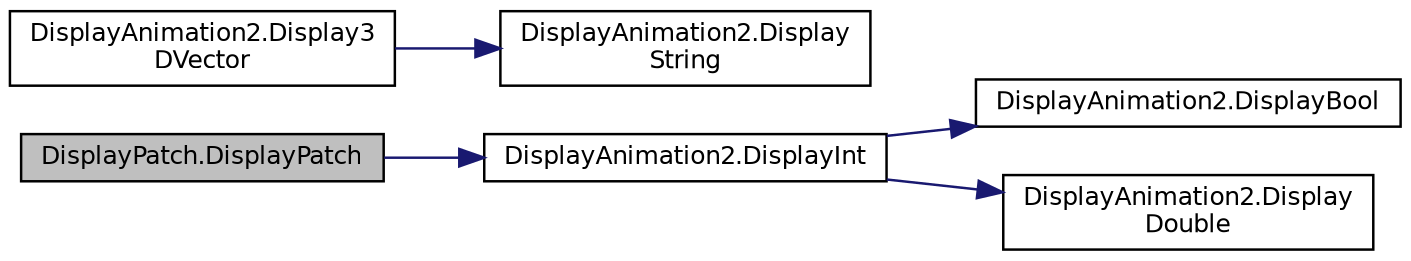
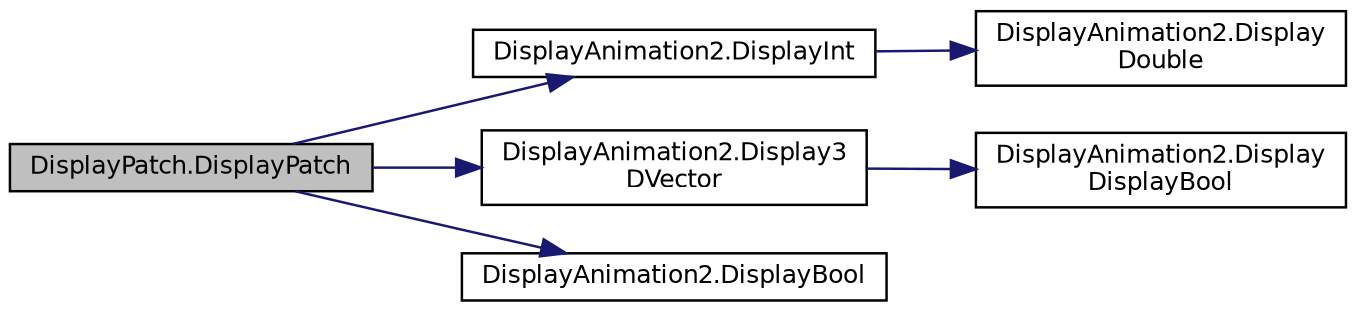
(685, 48) -> (1161, 170)
(919, 132) -> (418, 220)
none -> (414, 168)
